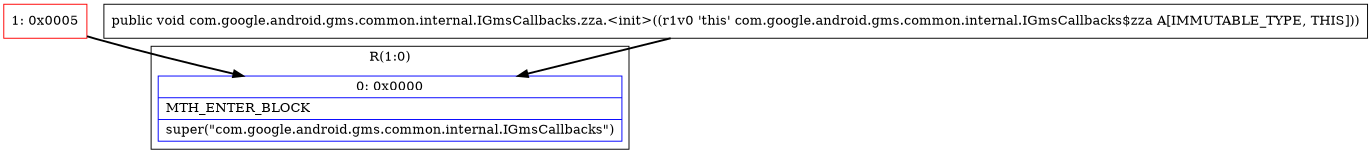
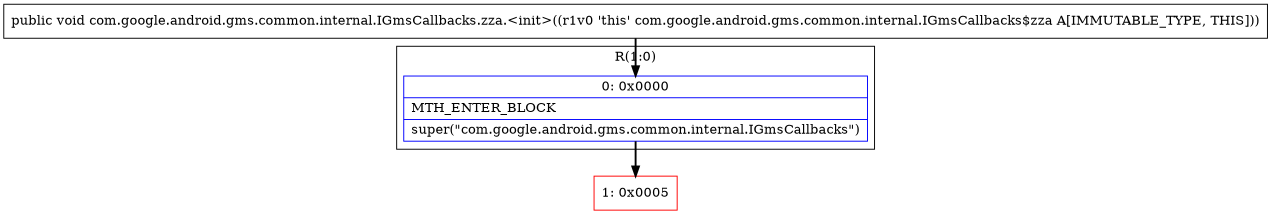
(160, 56) -> (636, 155)
